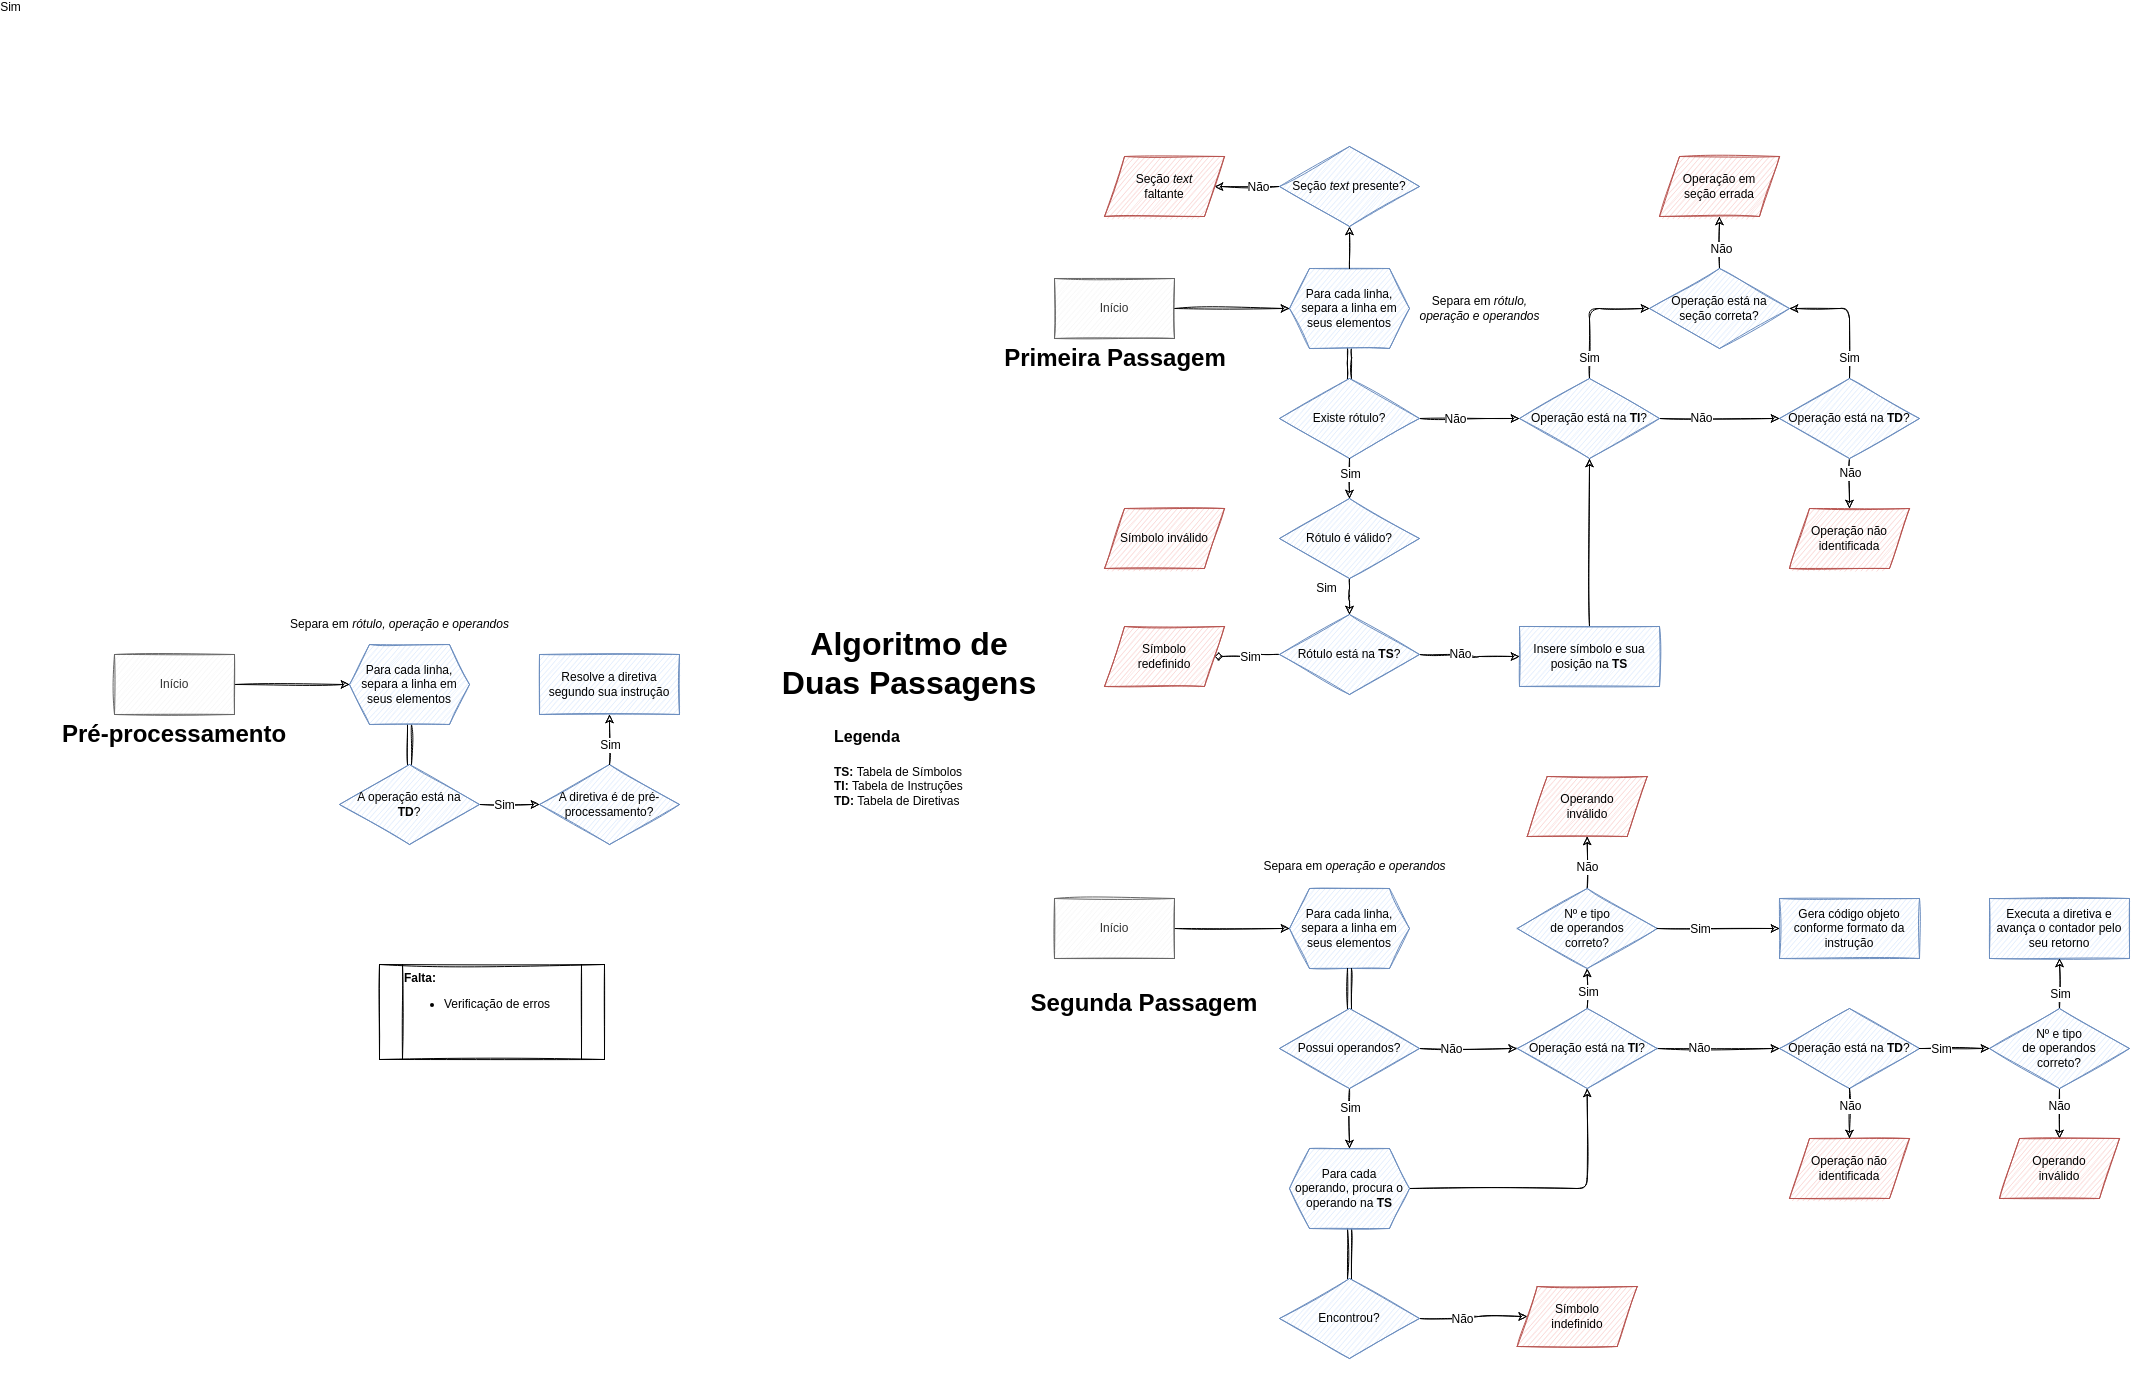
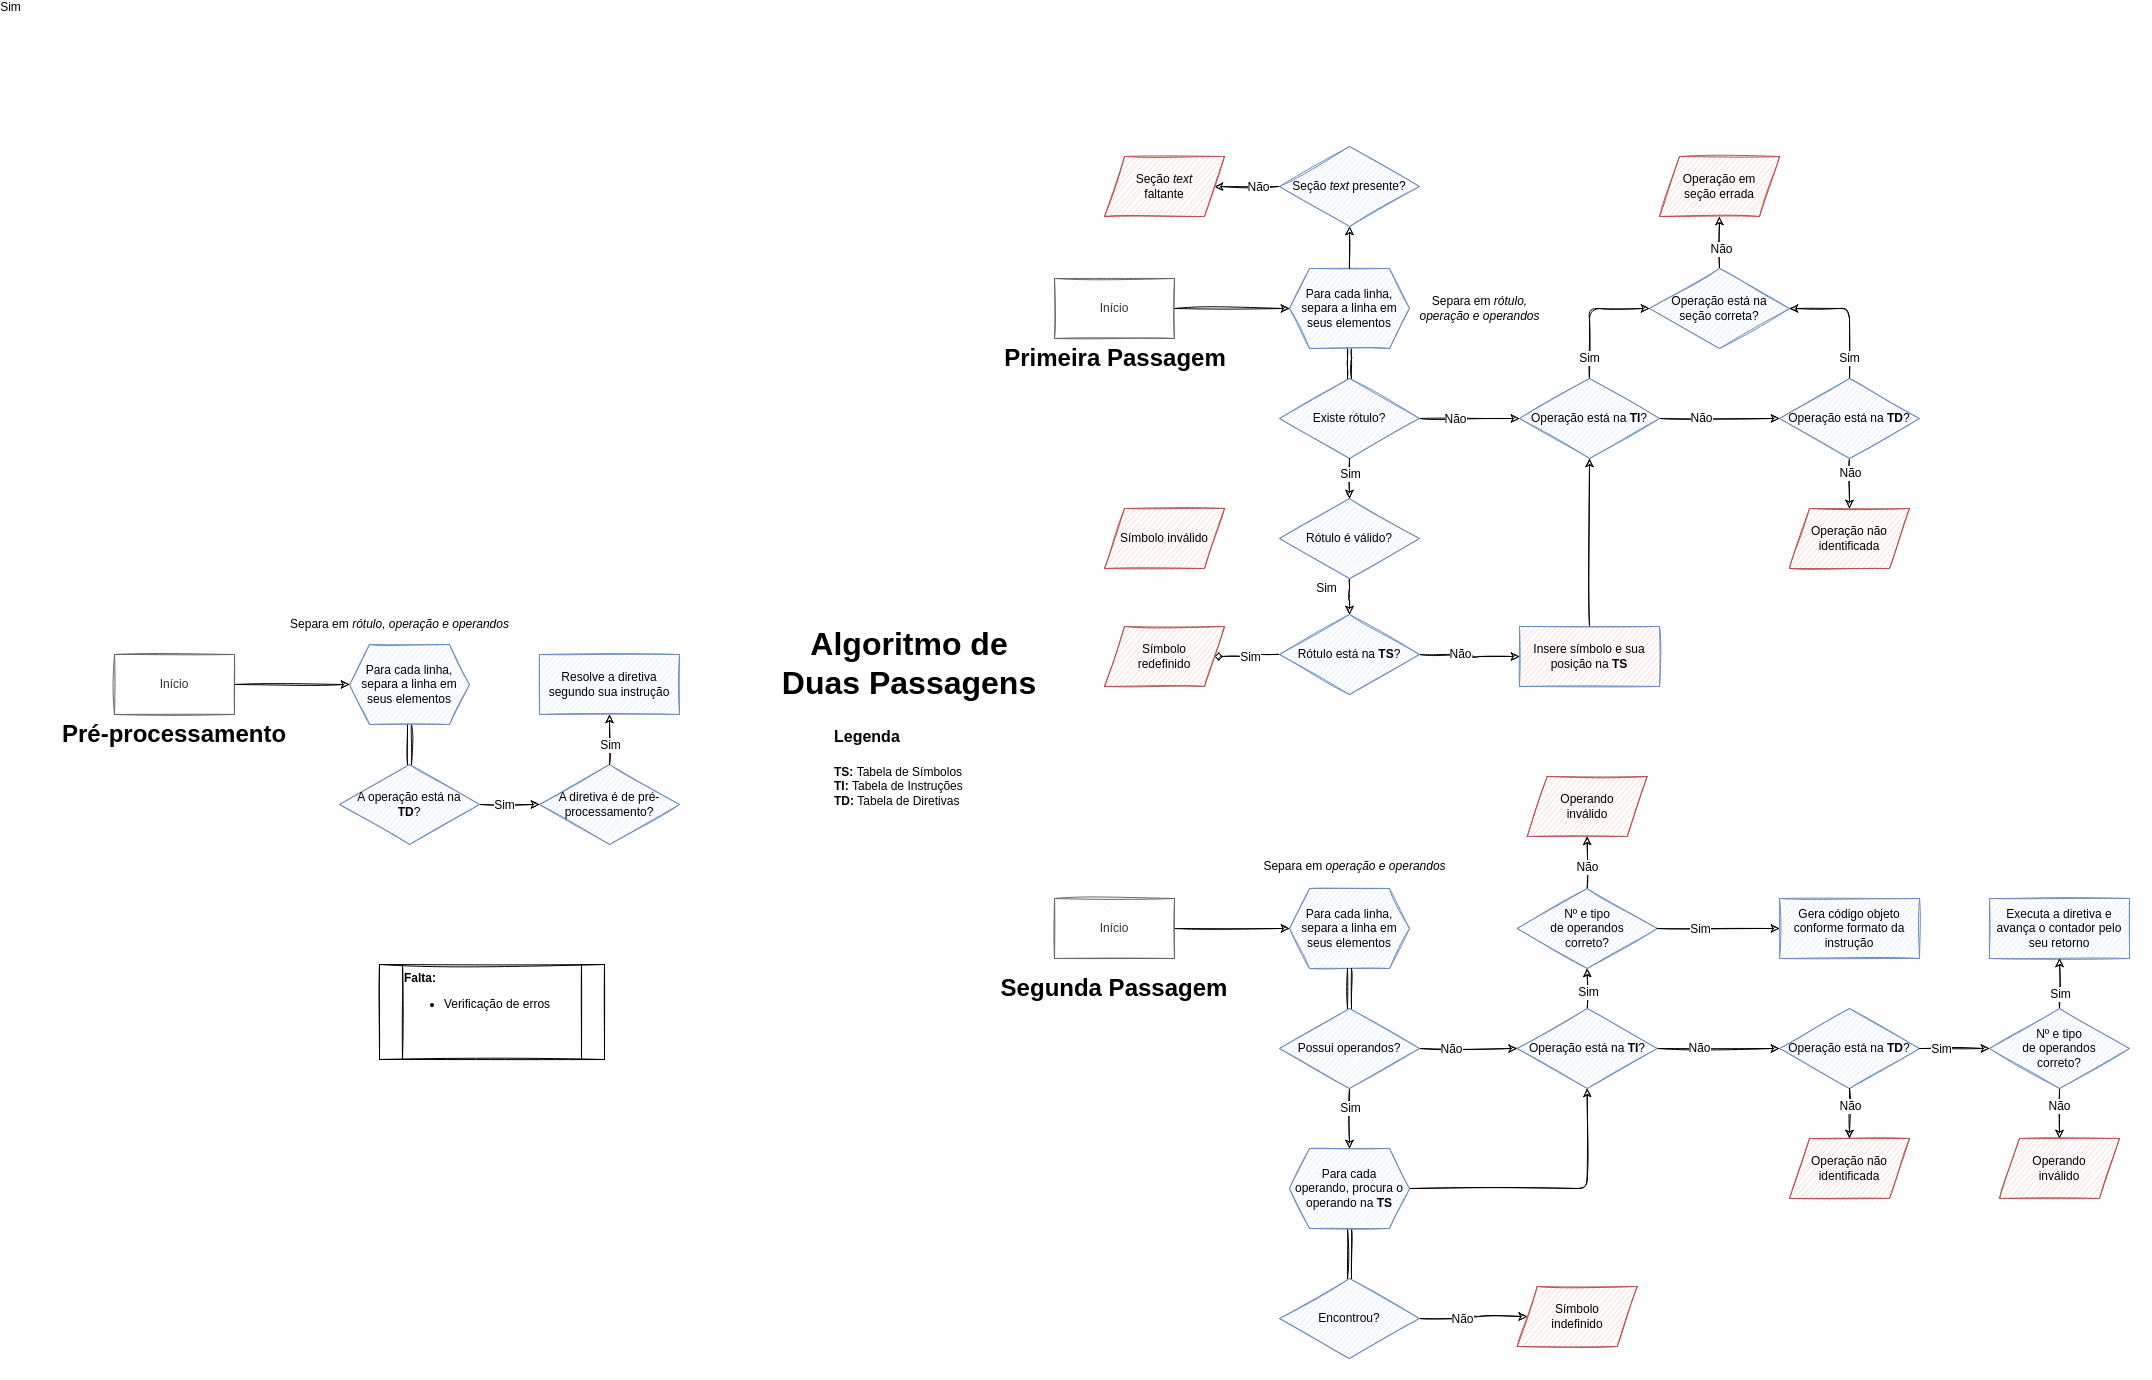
(1590, 657) -> (1590, 657)
(1145, 1004) -> (1115, 989)
